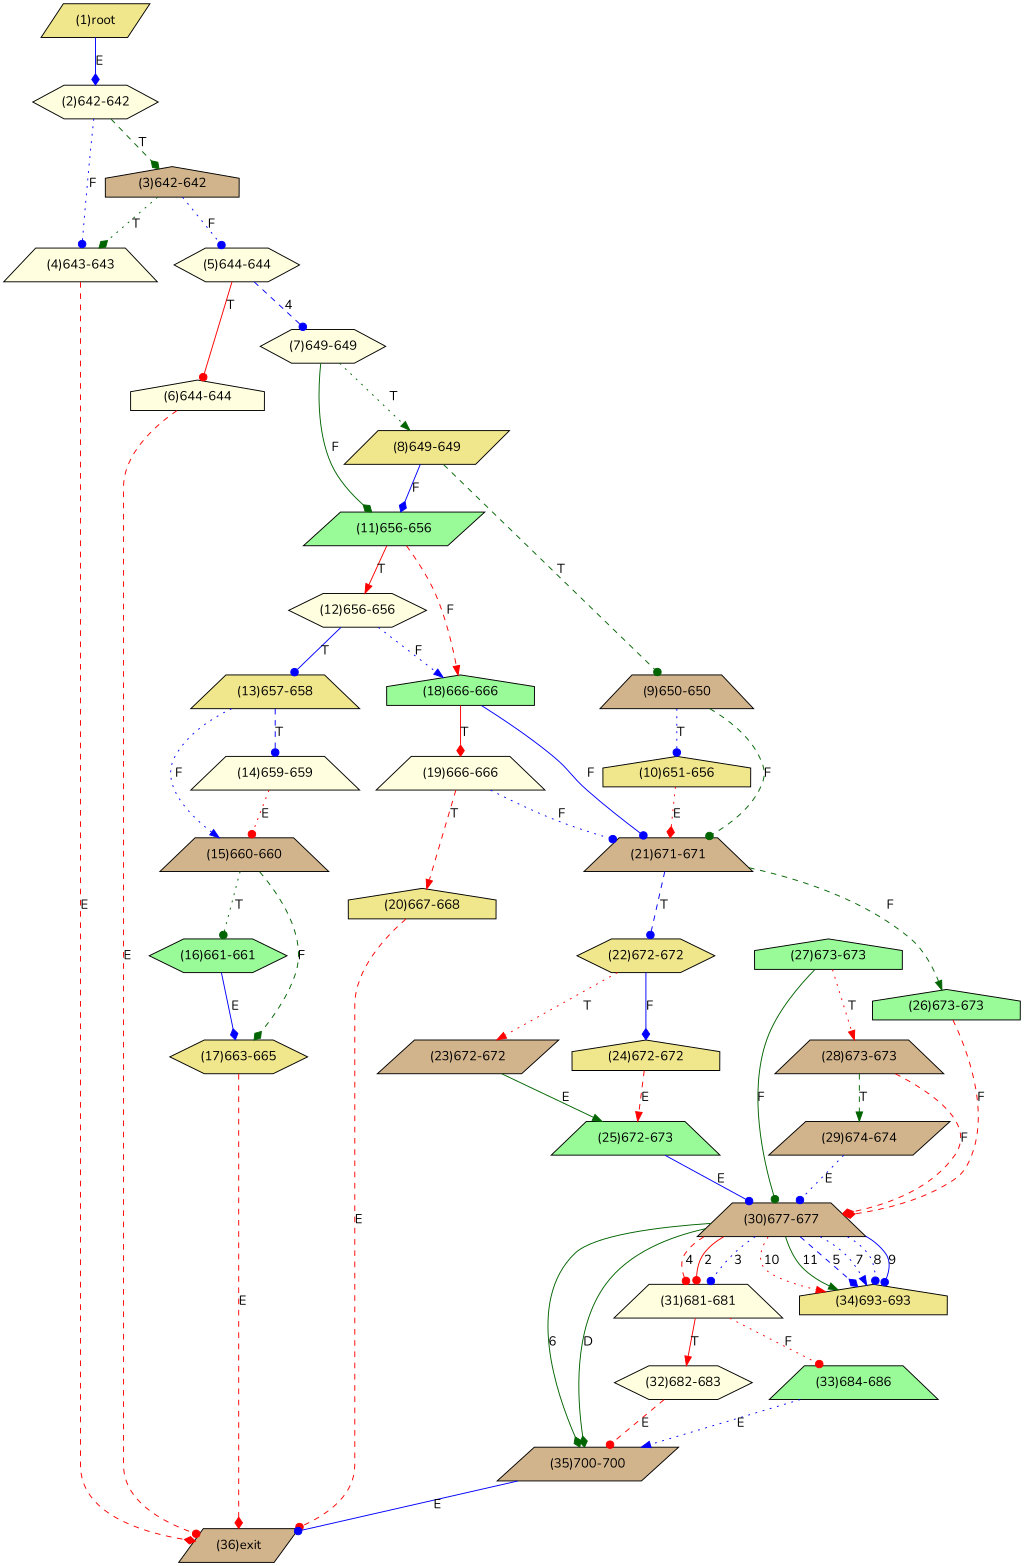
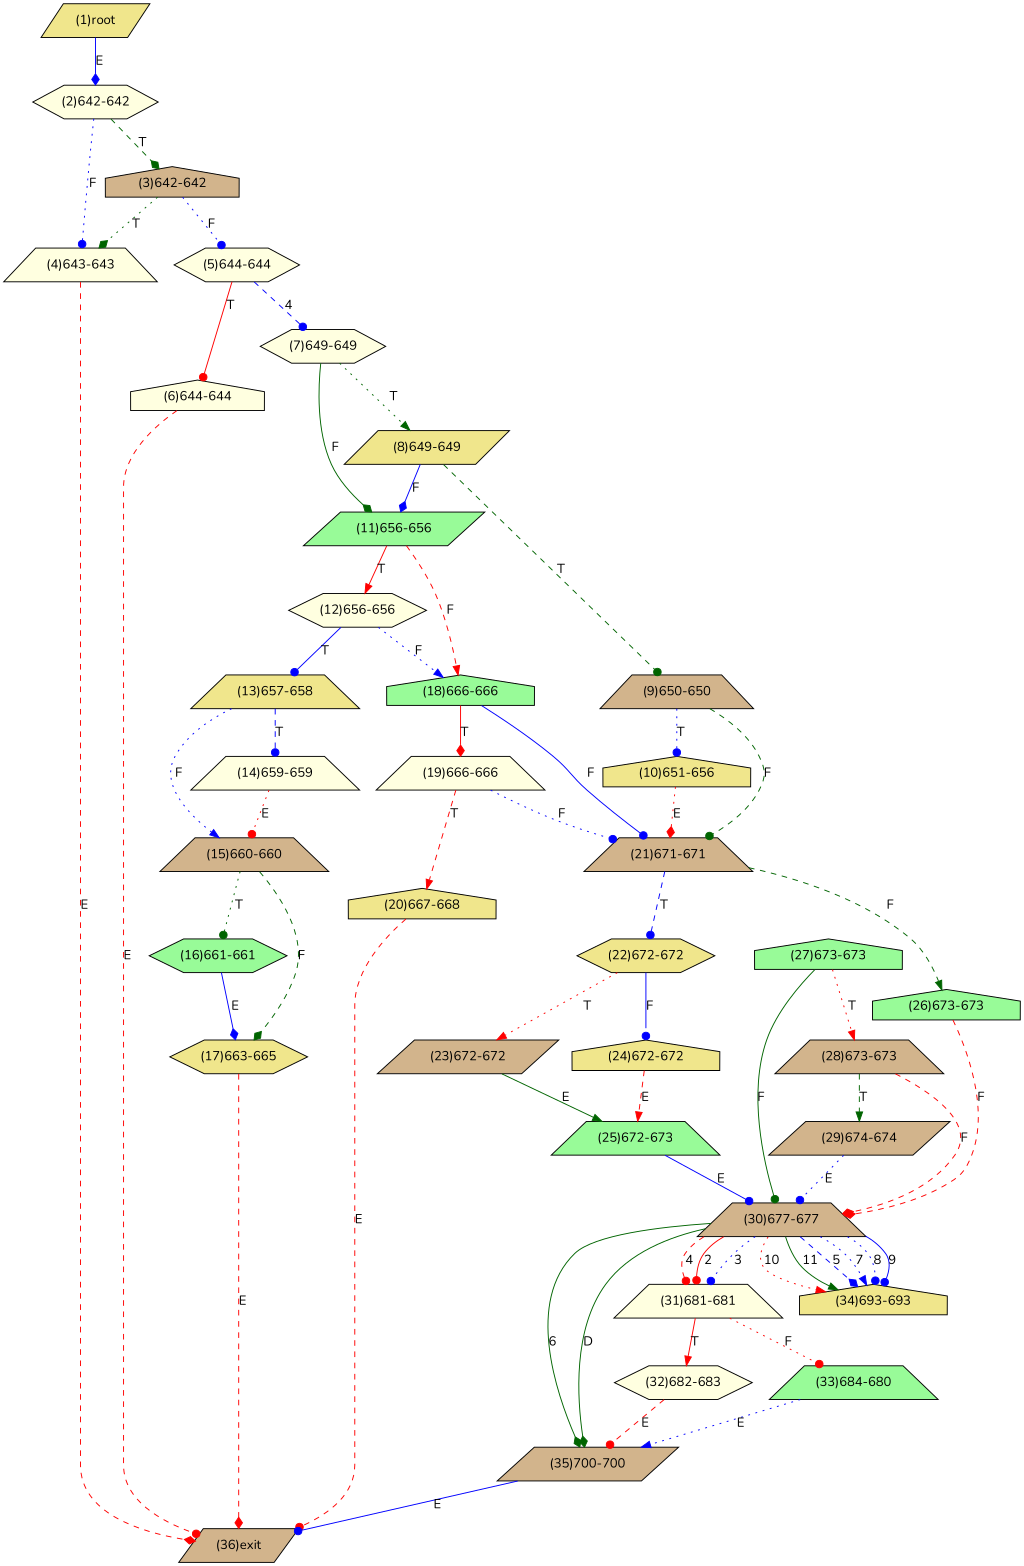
(646, 1000) -> (646, 1000)
(854, 1383) -> (854, 1383)
